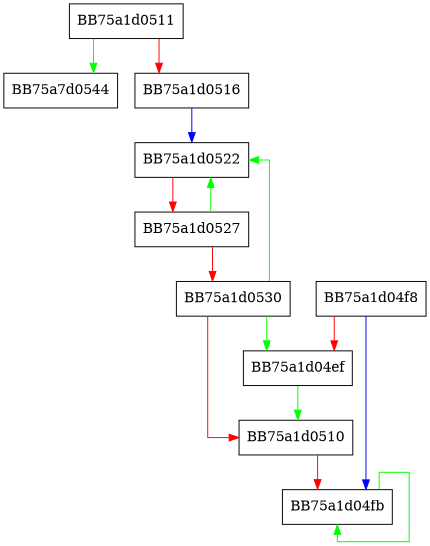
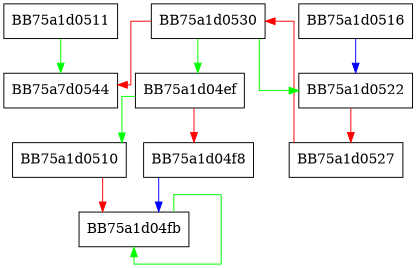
(159, 51) -> none
(211, 200) -> none
(334, 329) -> (194, 120)
(208, 388) -> (131, 45)
